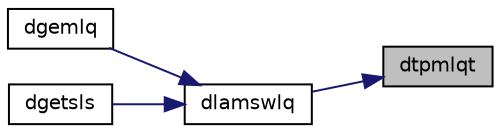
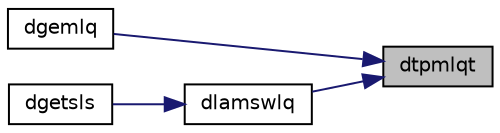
(145, 63) -> (238, 47)
